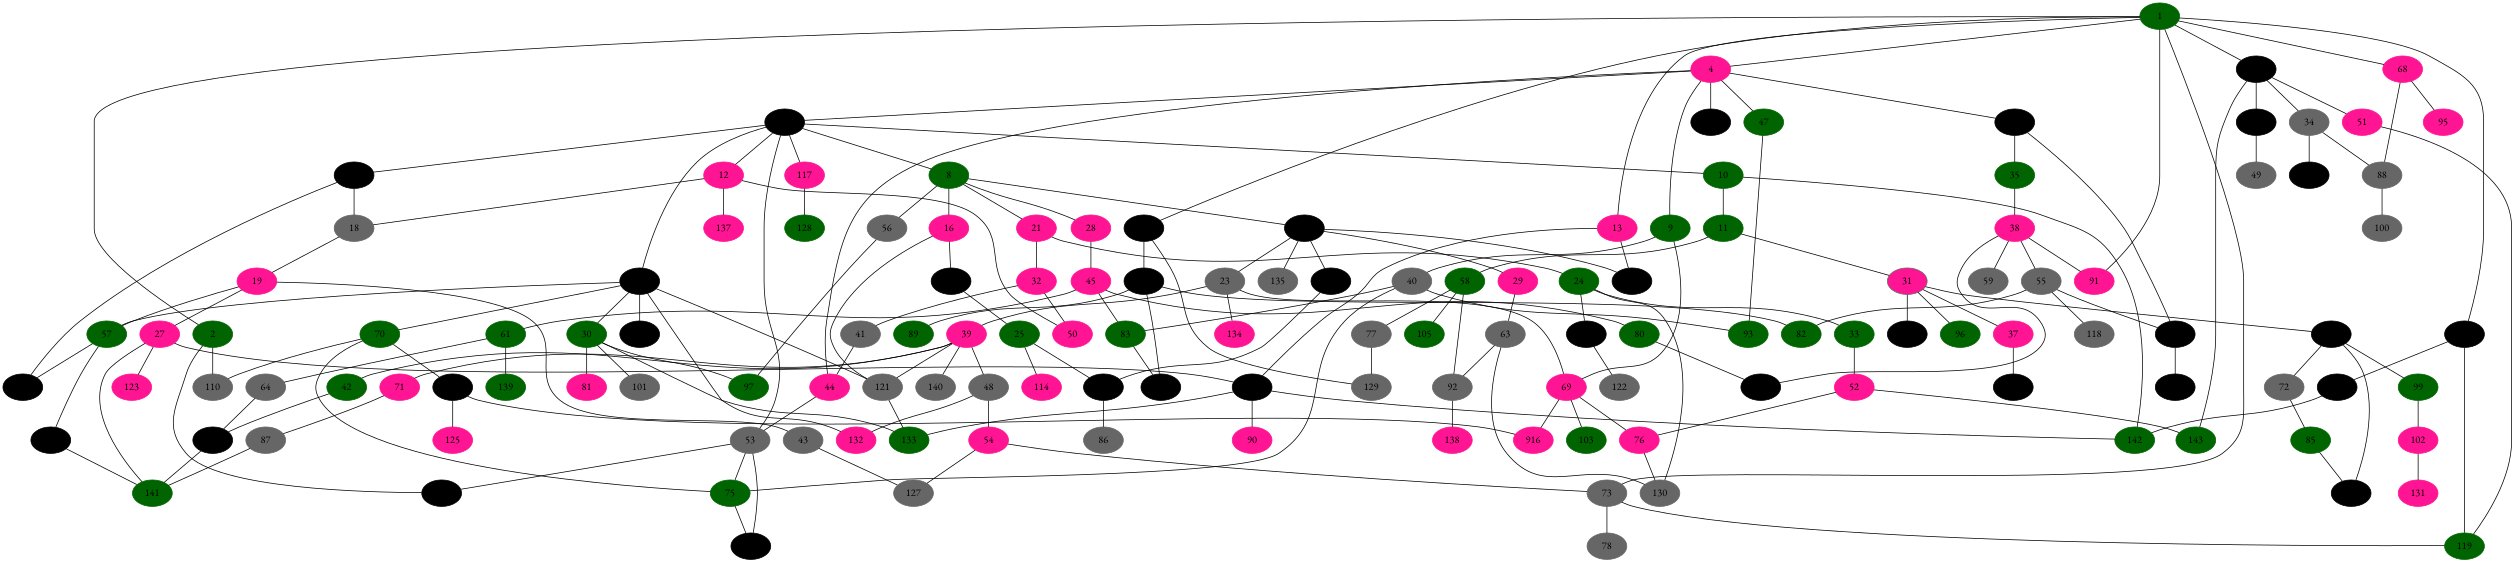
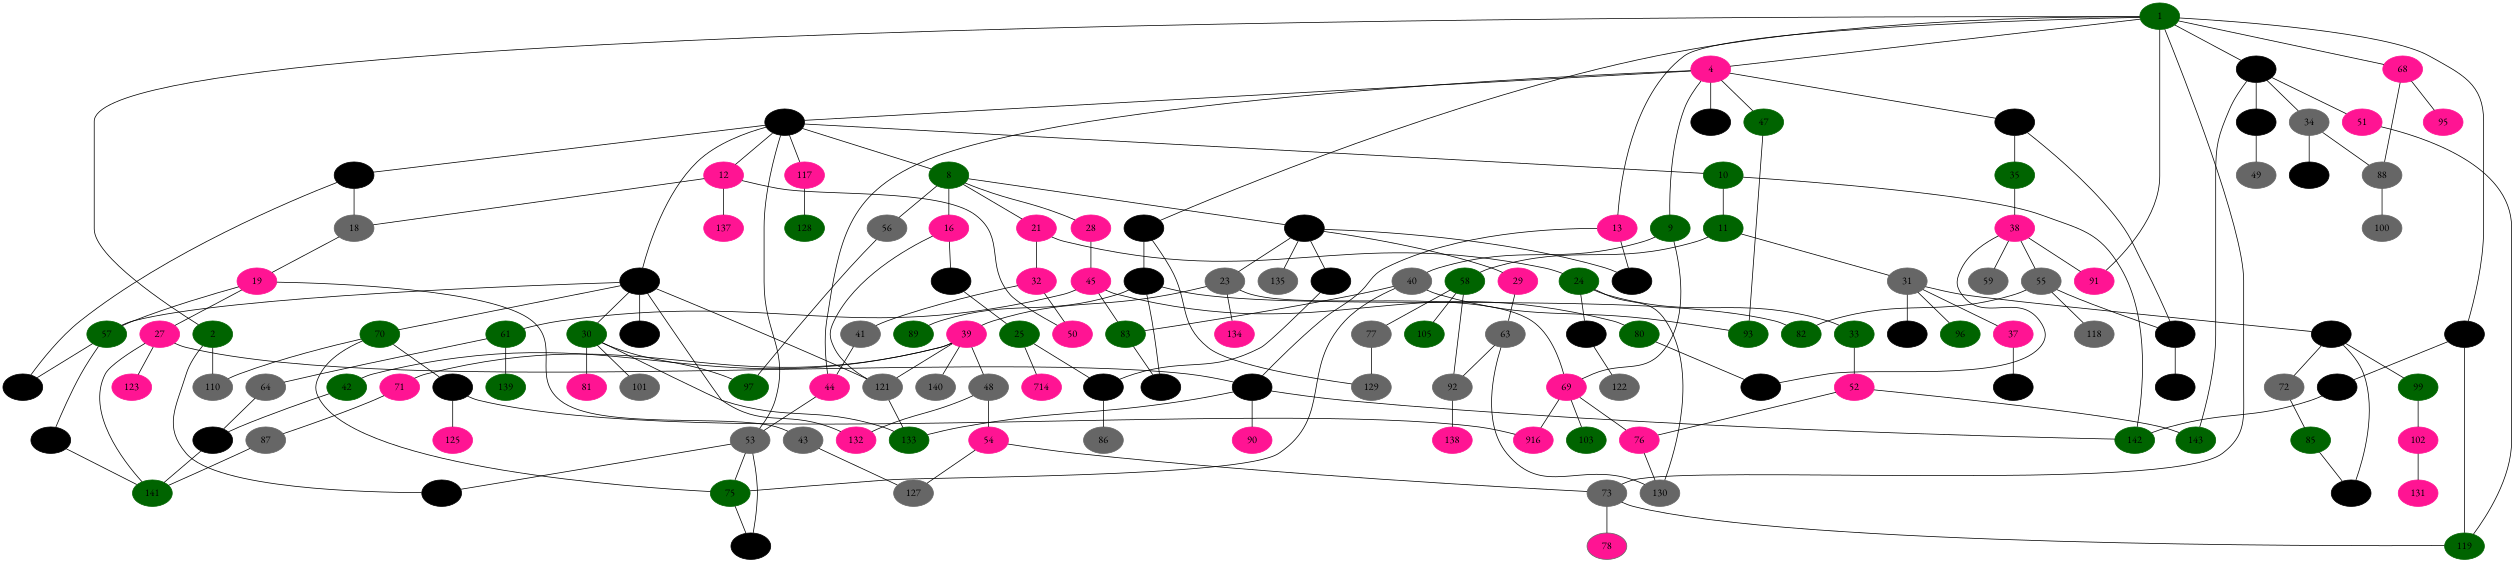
(1907, 281) -> (1907, 281)
(1042, 387) -> (1042, 387)
(1607, 546) -> (1607, 546)
